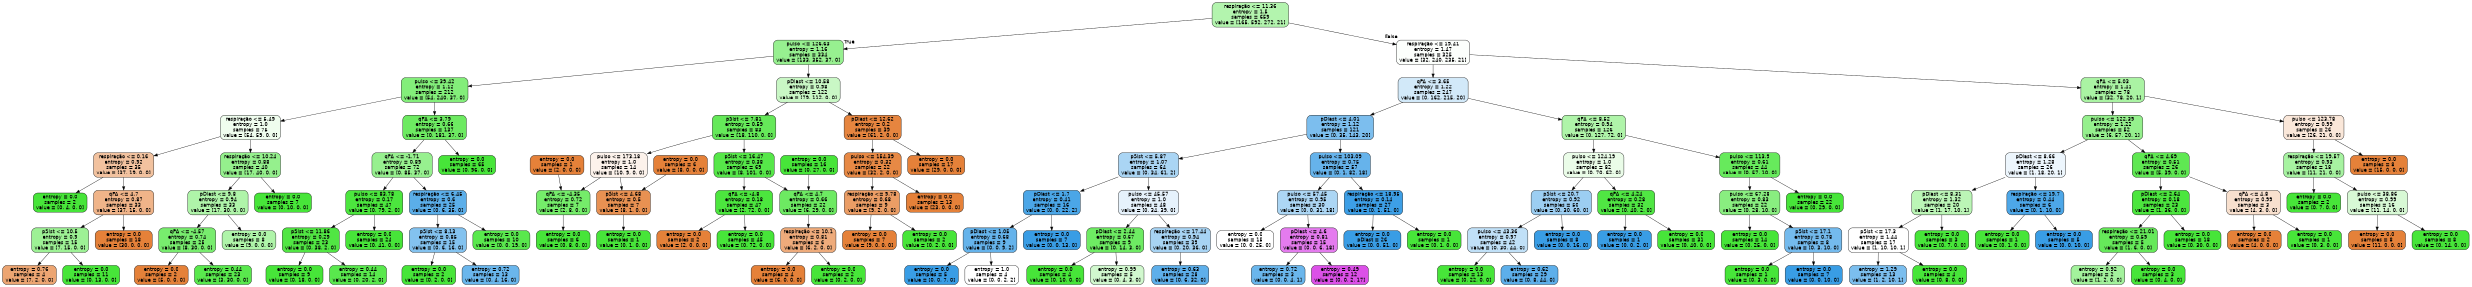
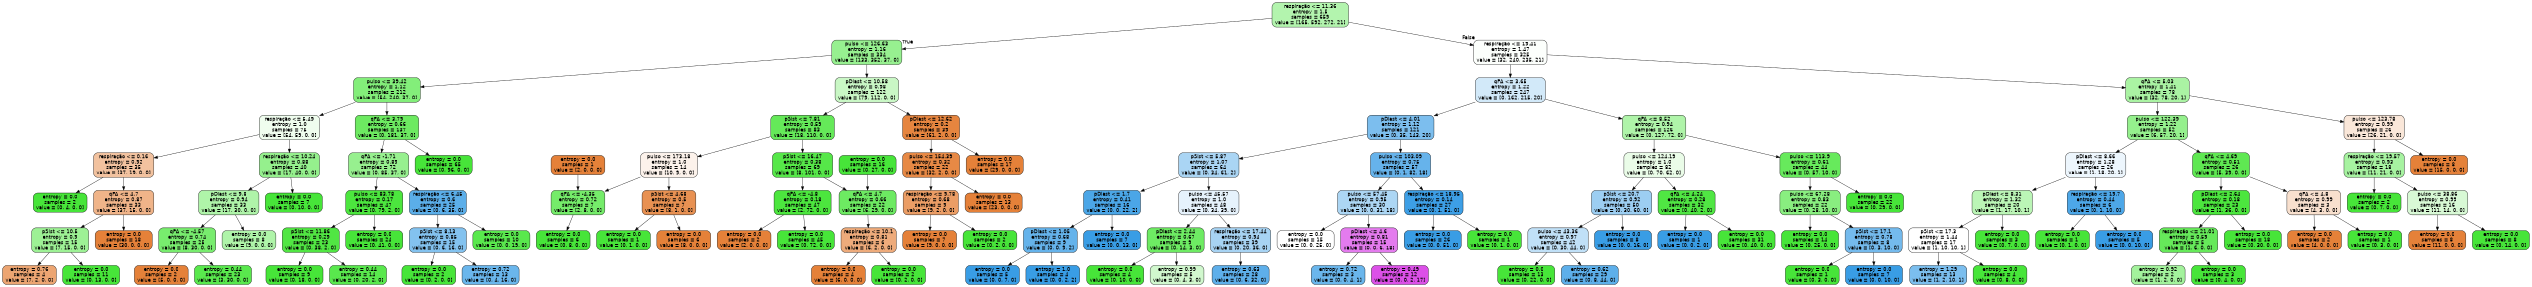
(656, 181) -> (676, 221)
(1372, 240) -> (1433, 240)
(992, 275) -> (1053, 275)
